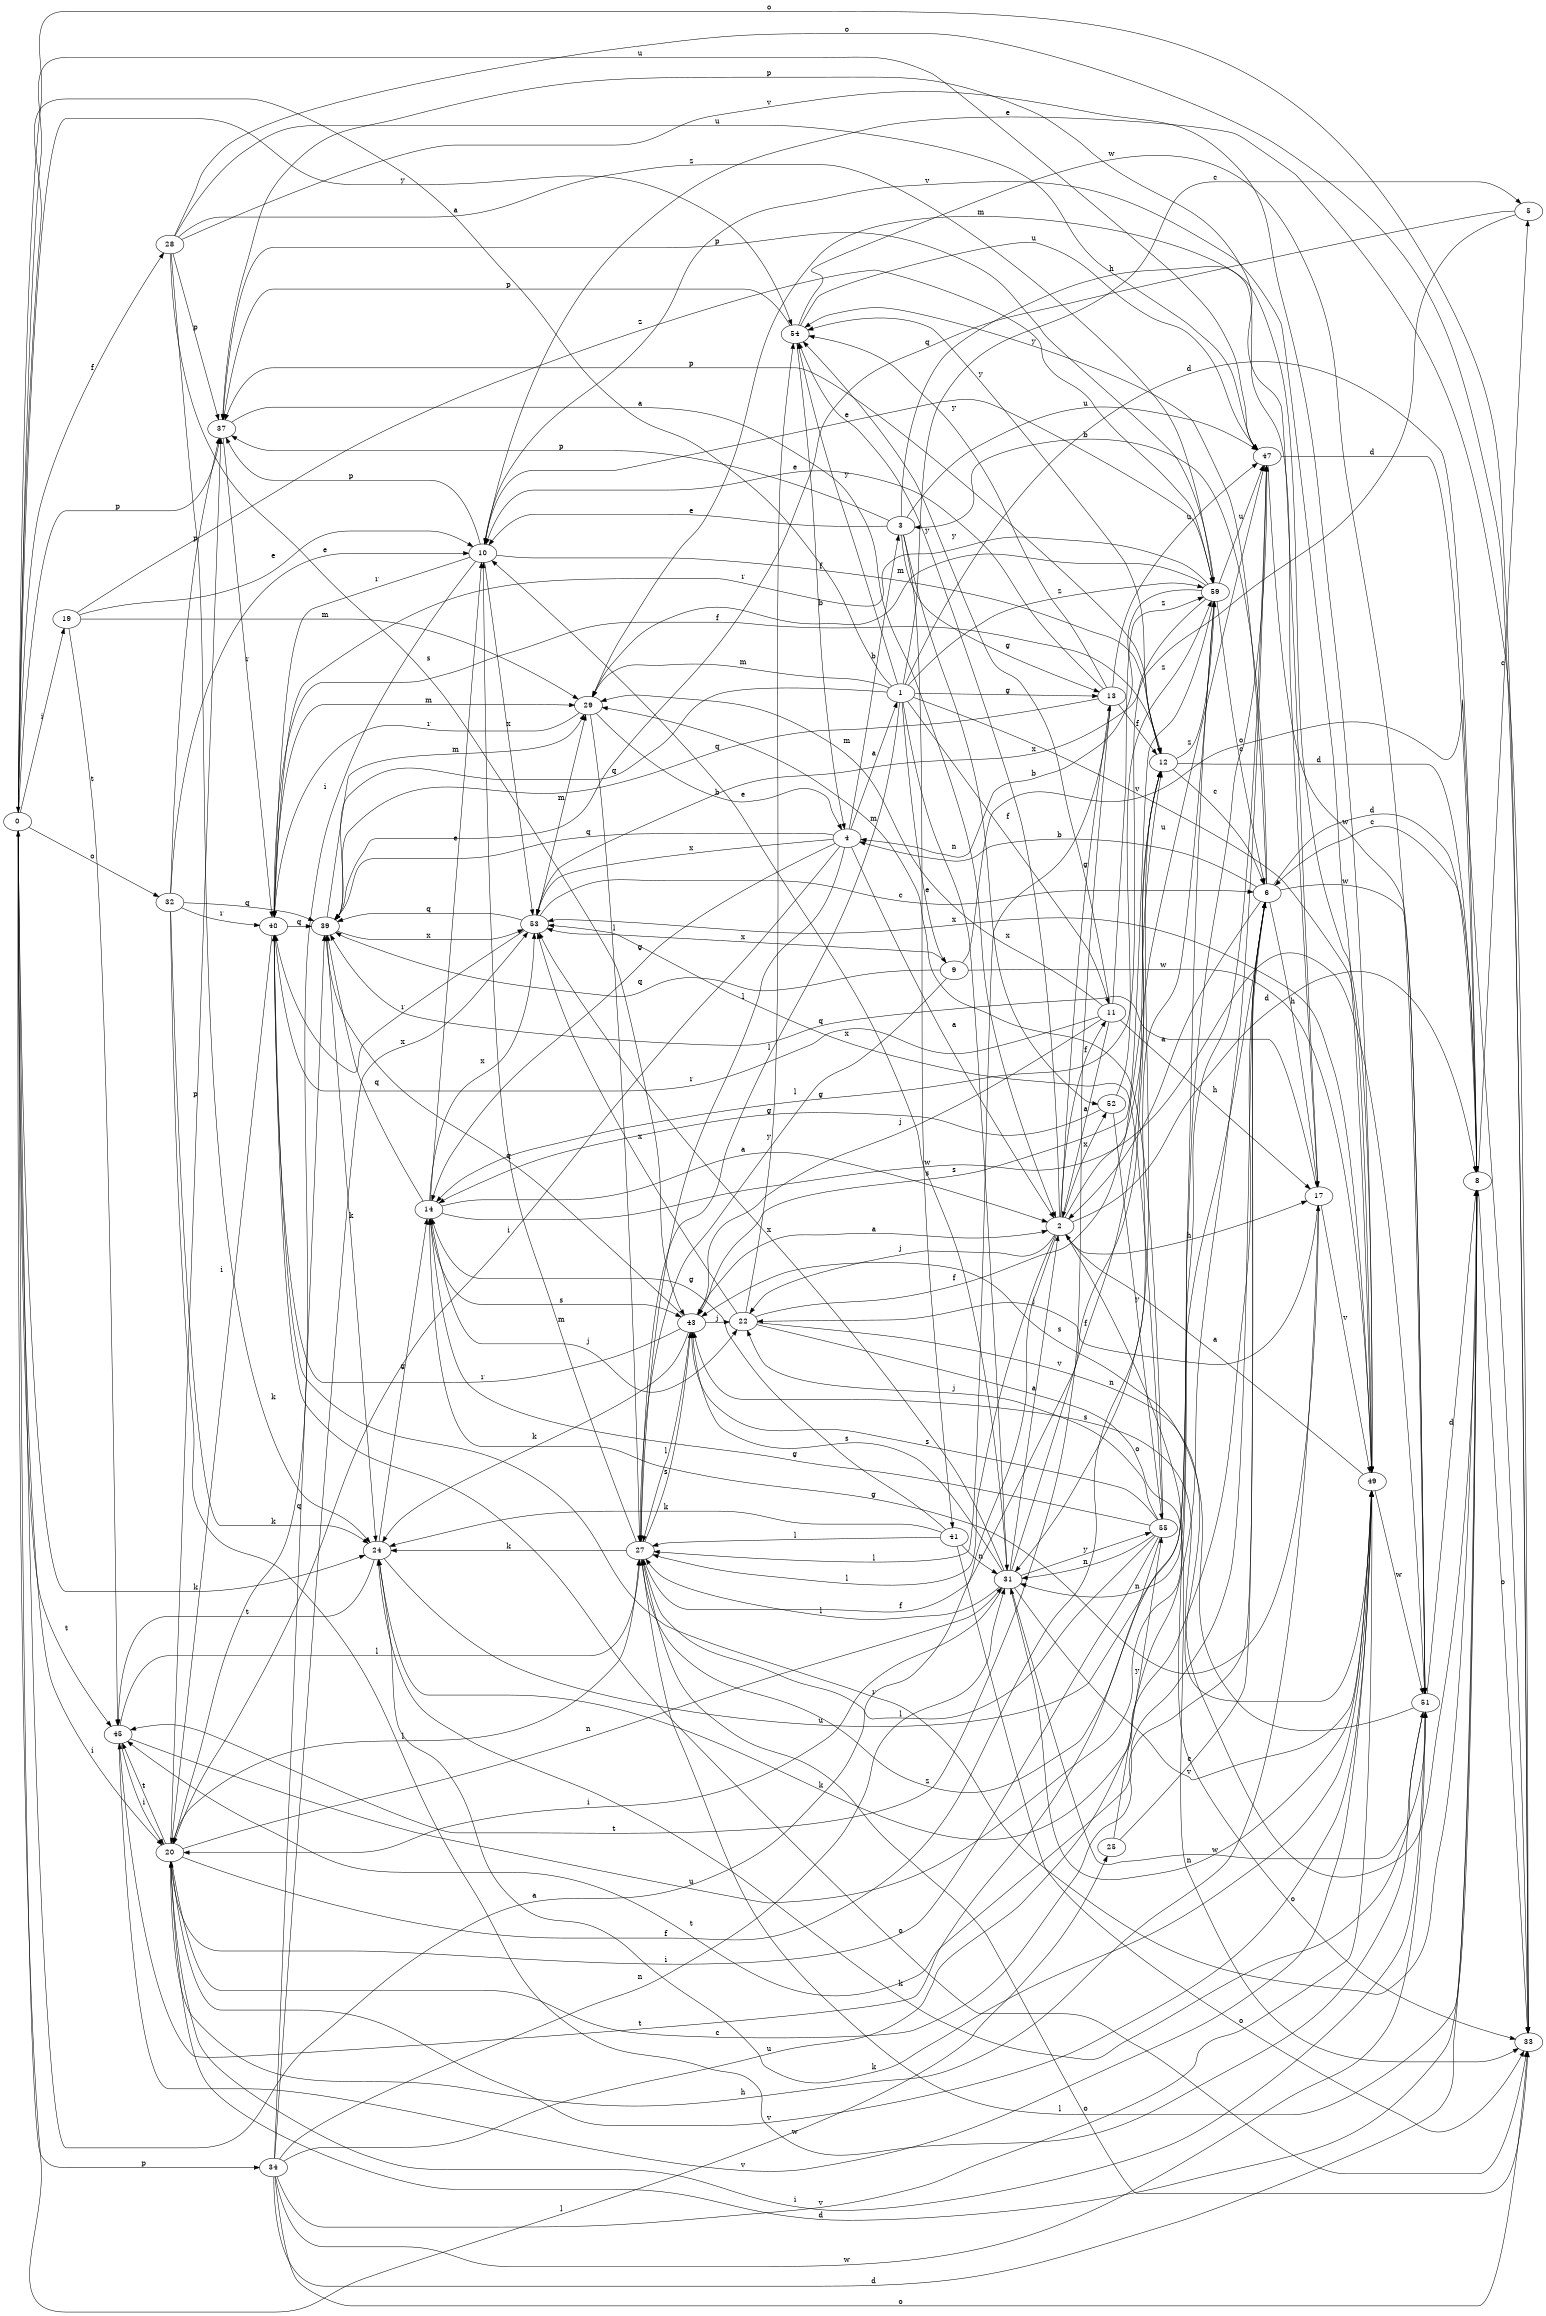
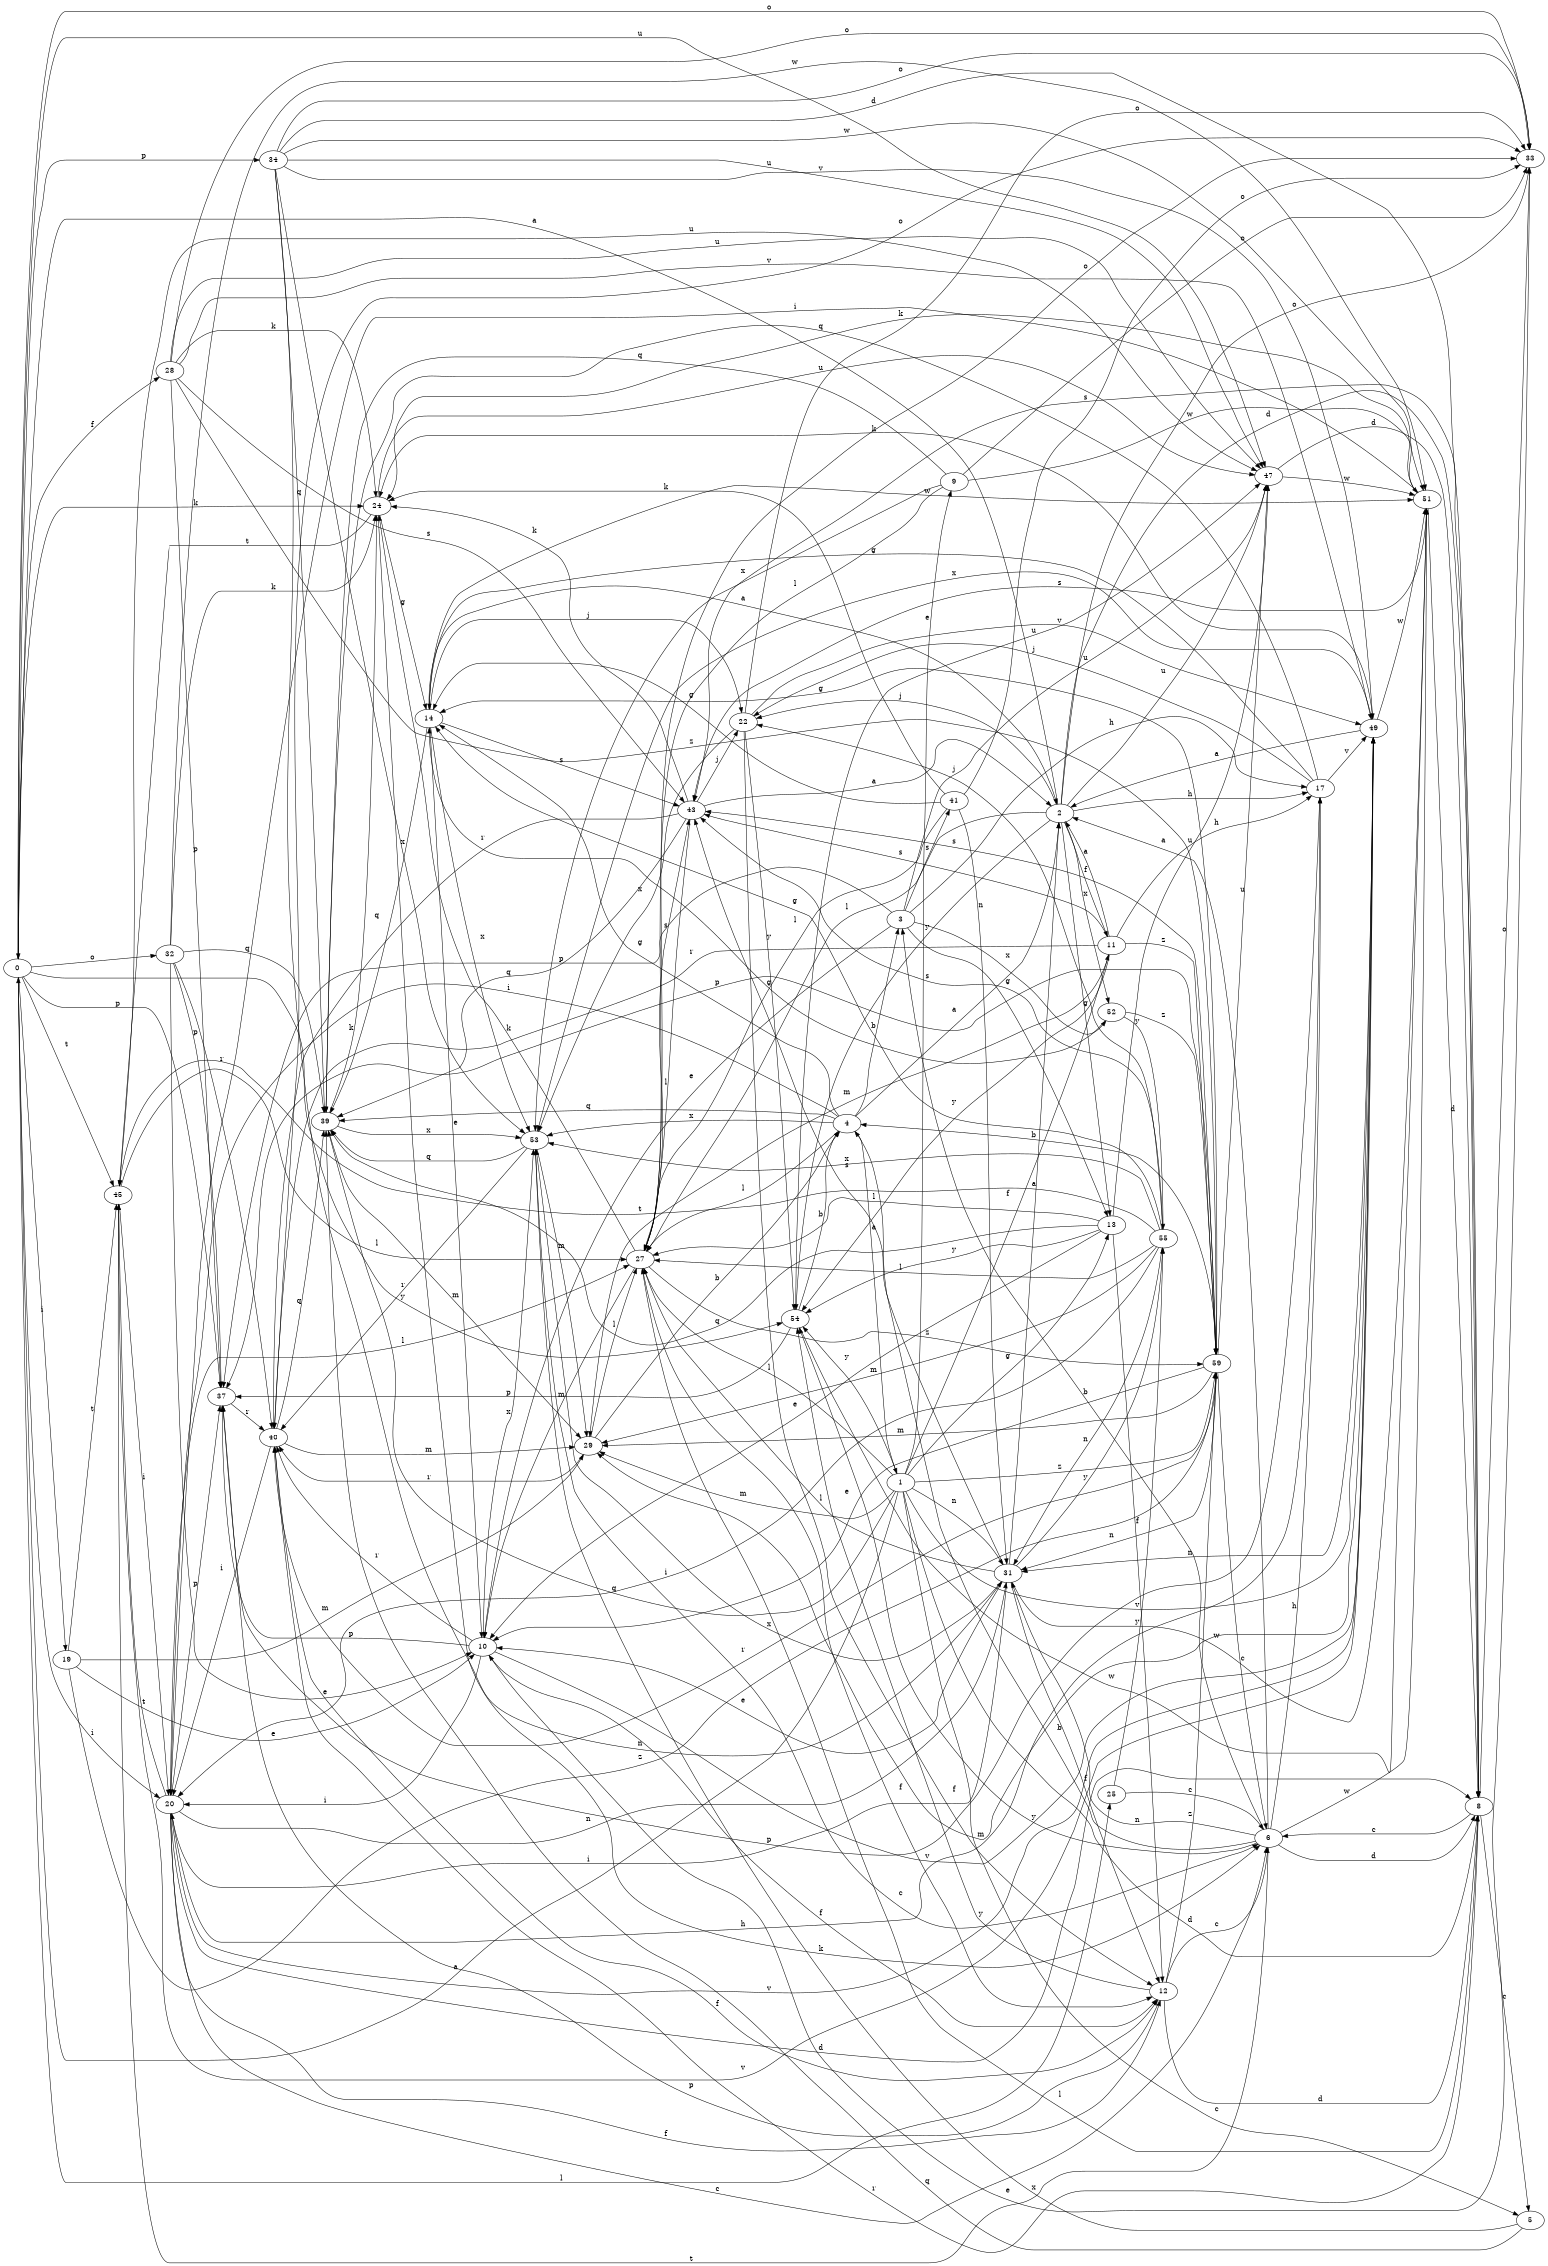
(873, 542) -> none
(1319, 1070) -> (1214, 413)
(901, 1122) -> (901, 852)
(996, 1660) -> none
(1253, 1761) -> none
